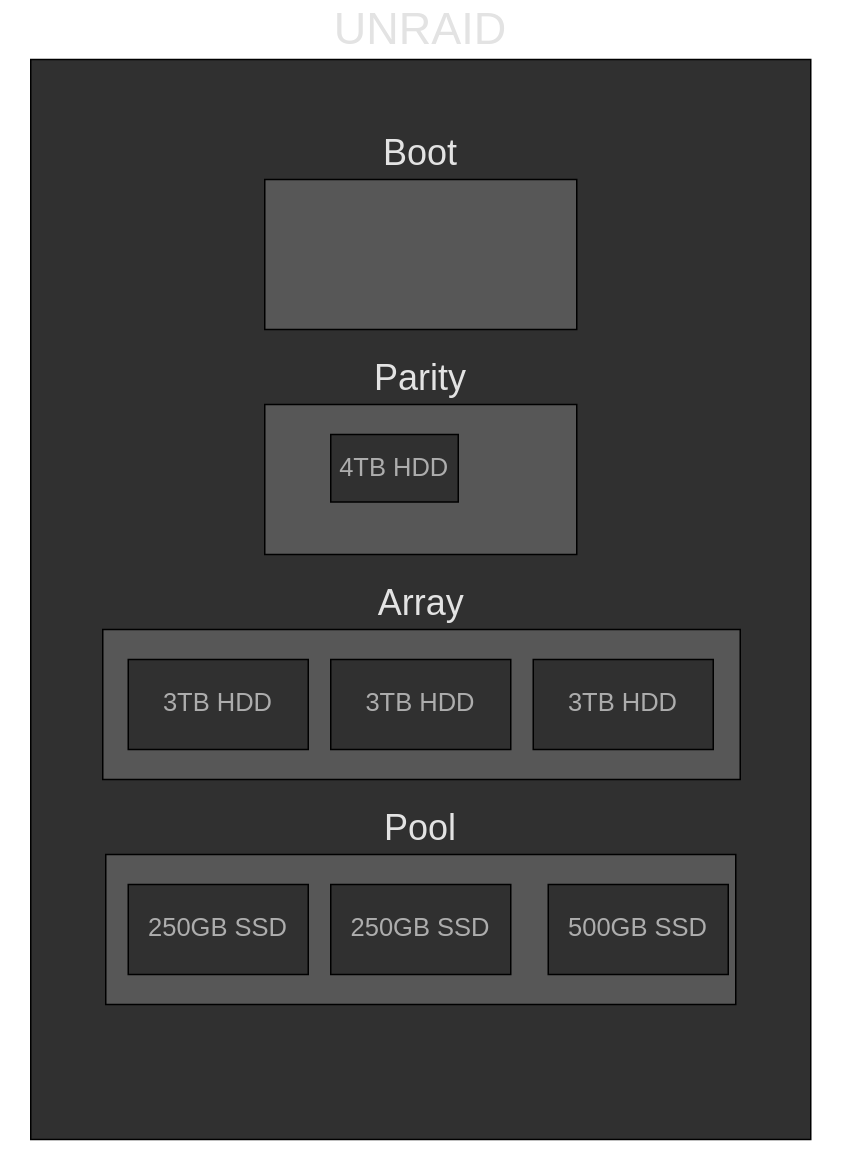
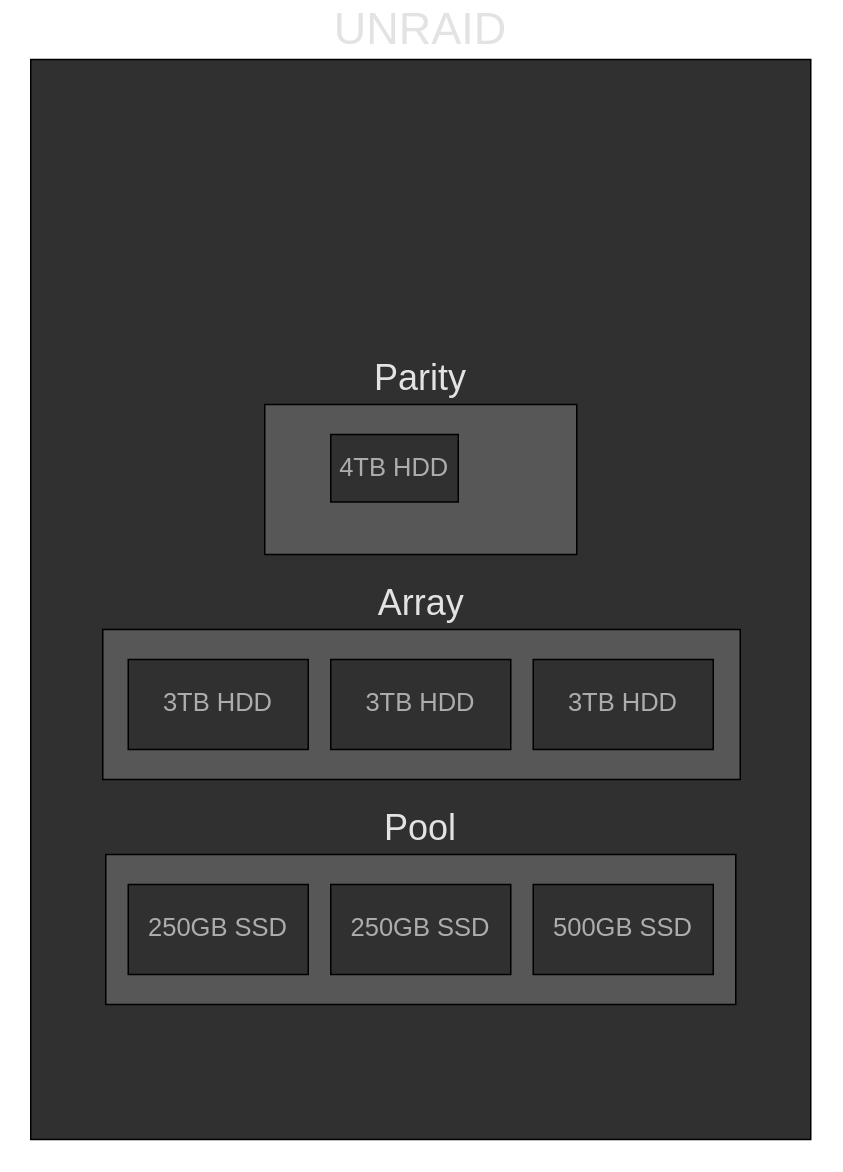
(421, 254) -> none
(638, 929) -> (623, 929)
